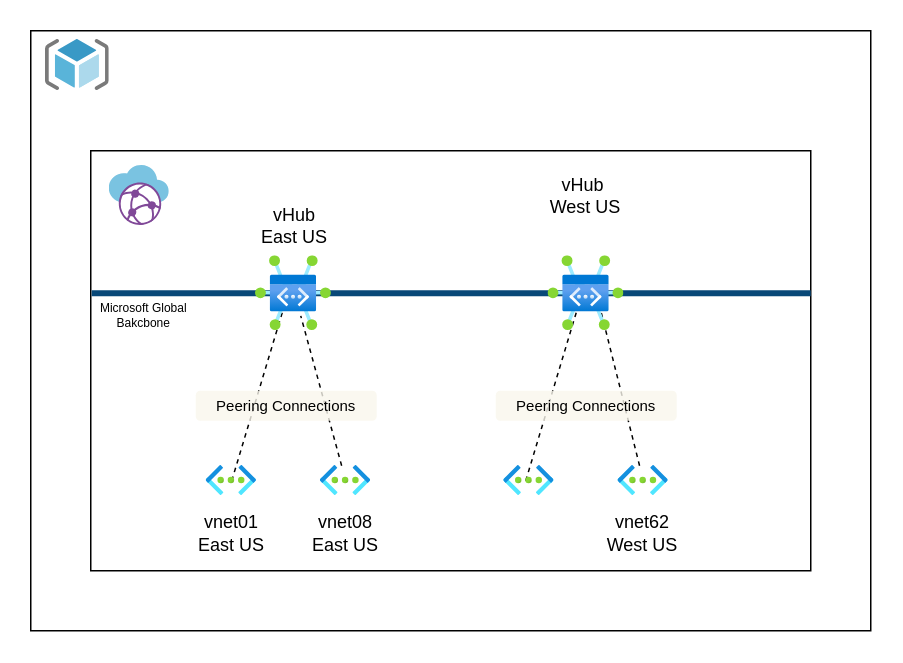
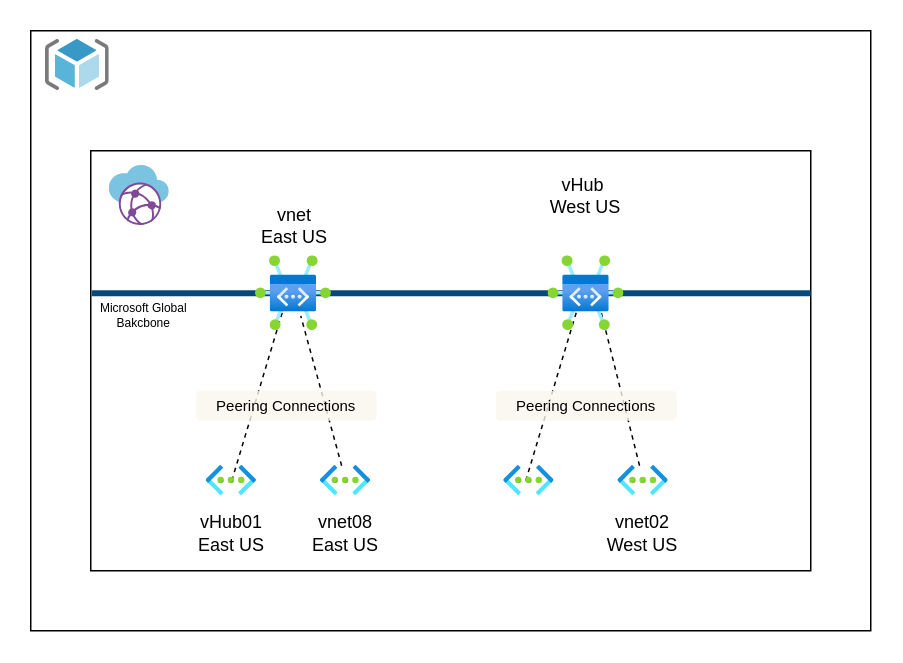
(295, 226) -> (295, 226)
(232, 533) -> (232, 533)
(643, 533) -> (643, 533)
